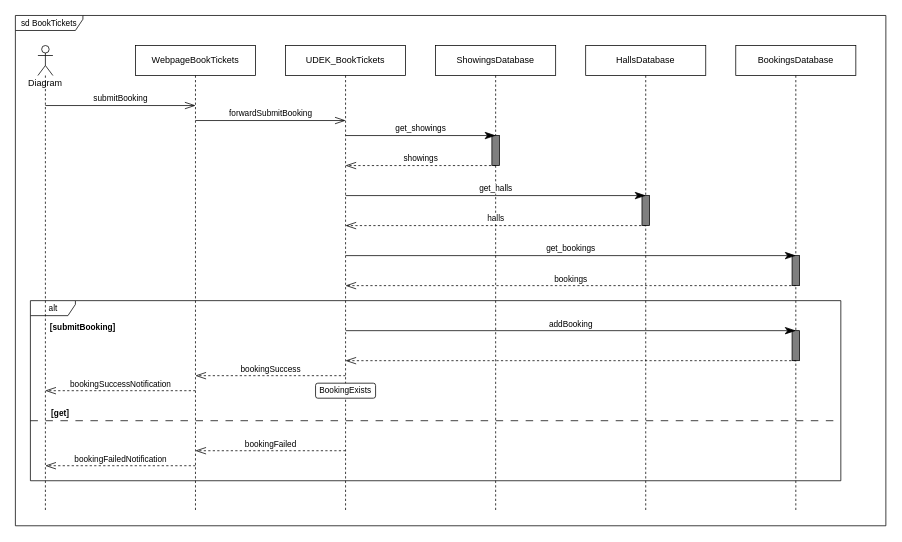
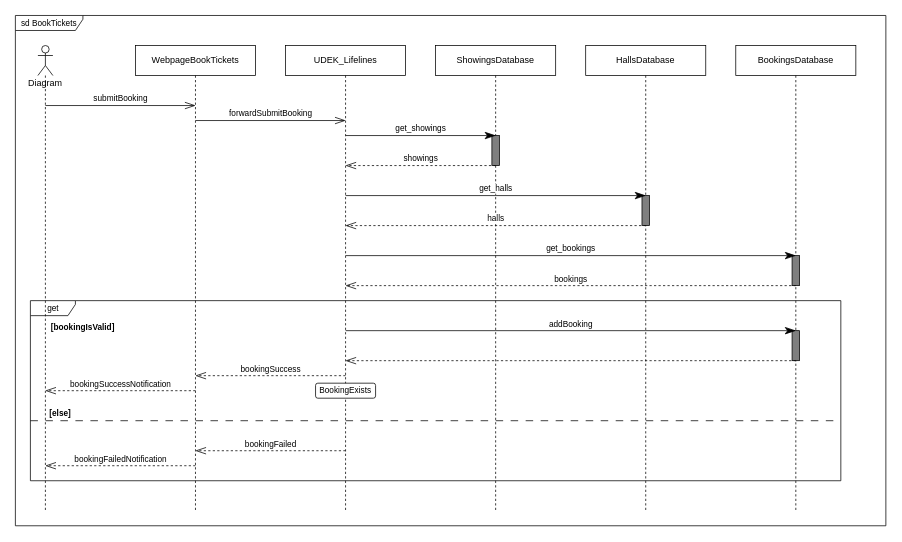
(345, 60) -> (345, 60)
(53, 308) -> (53, 308)
(83, 327) -> (83, 327)
(60, 413) -> (60, 413)
